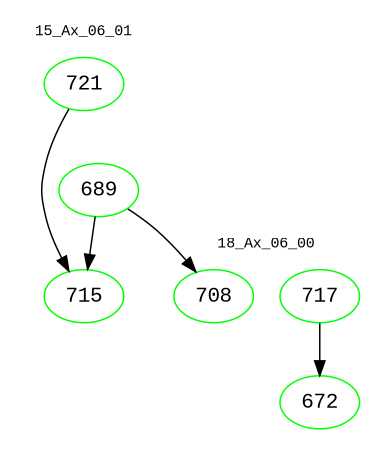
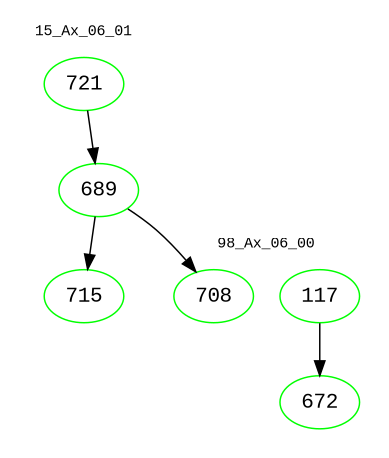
(42, 183) -> (90, 129)
(267, 244) -> (267, 244)
(320, 296) -> (320, 296)
